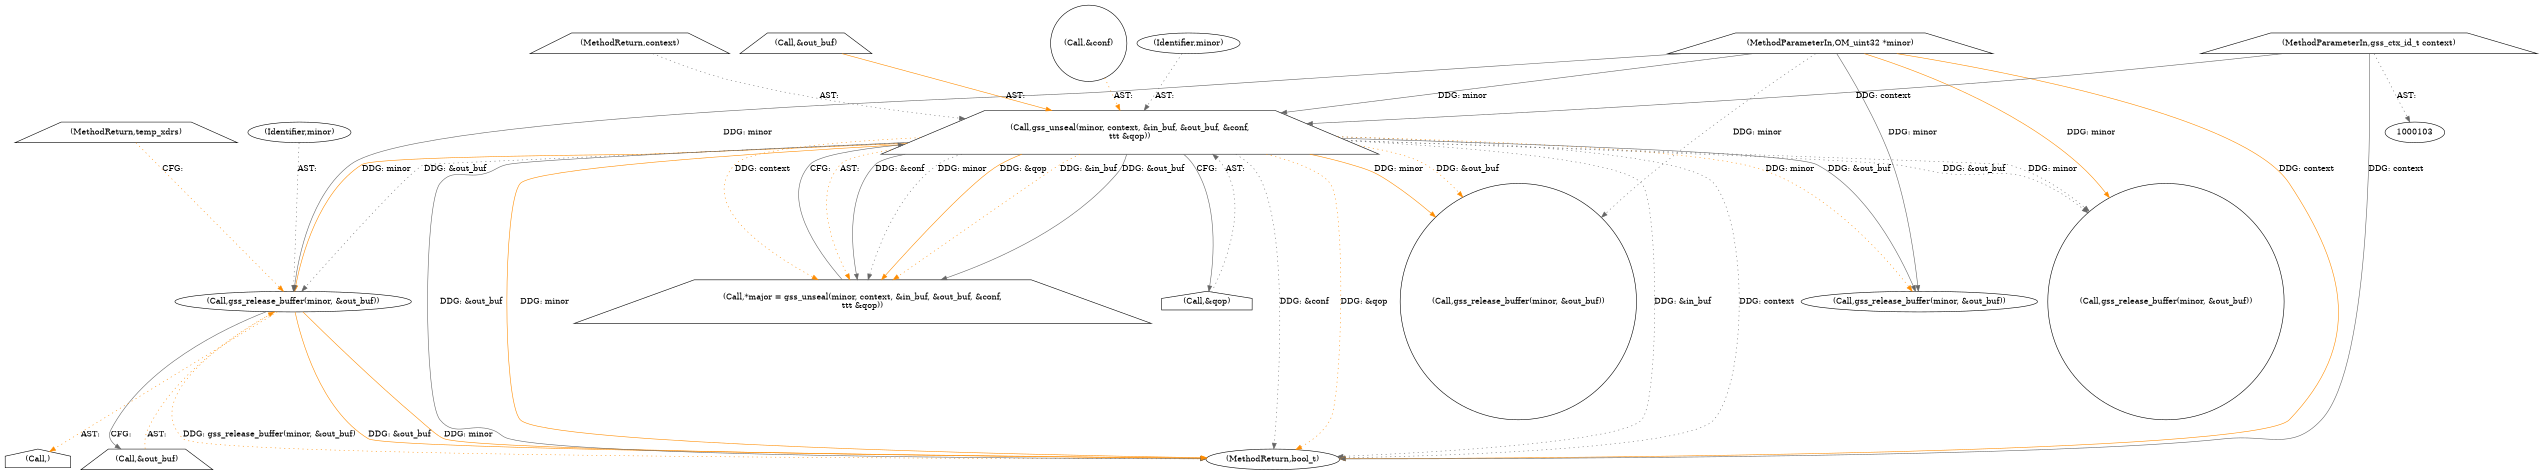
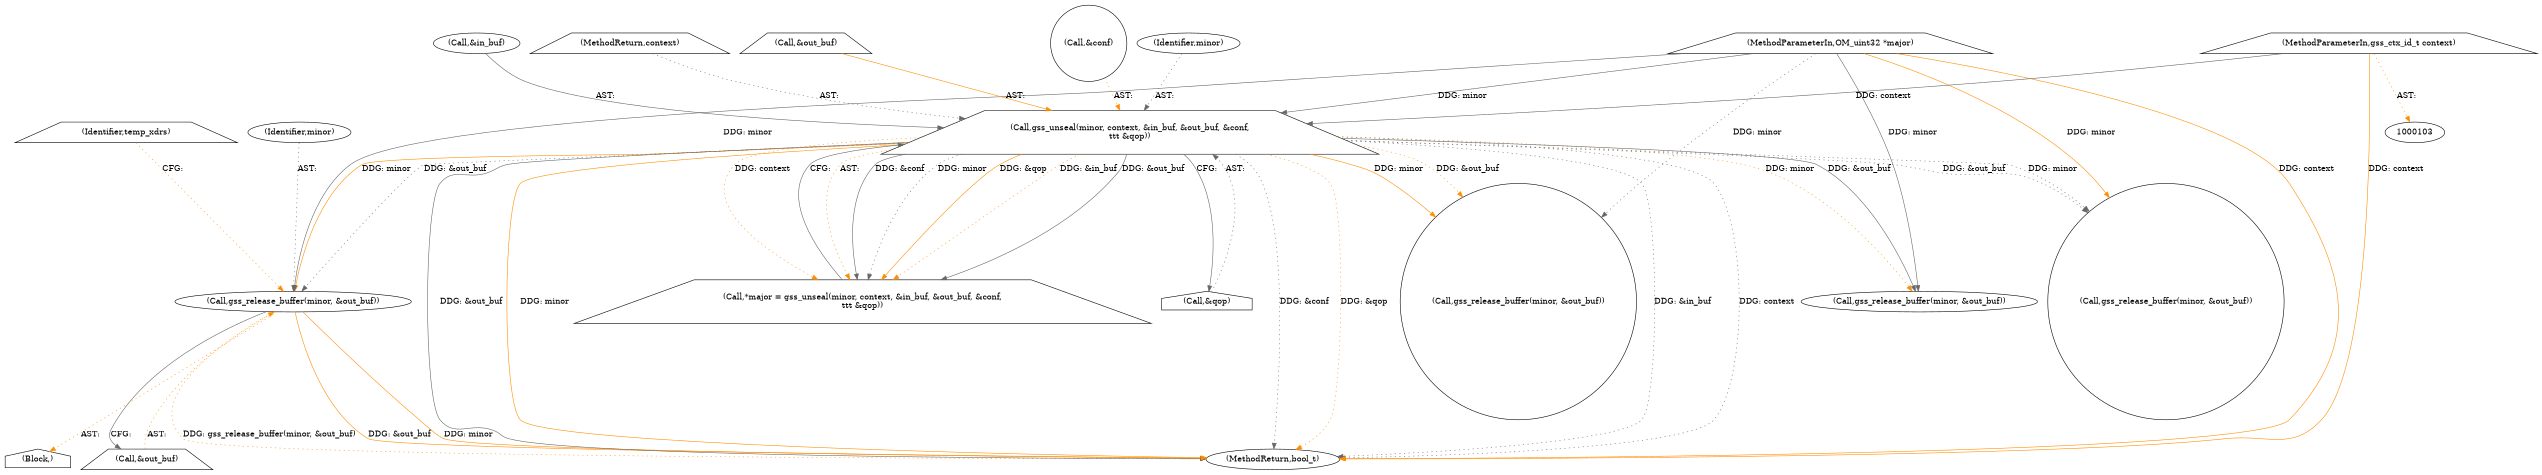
none -> (477, 43)
(1830, 43) -> (1830, 43)
(2391, 85) -> (2391, 85)
(126, 132) -> (126, 132)
(2091, 447) -> (2091, 447)
(38, 459) -> (38, 459)
